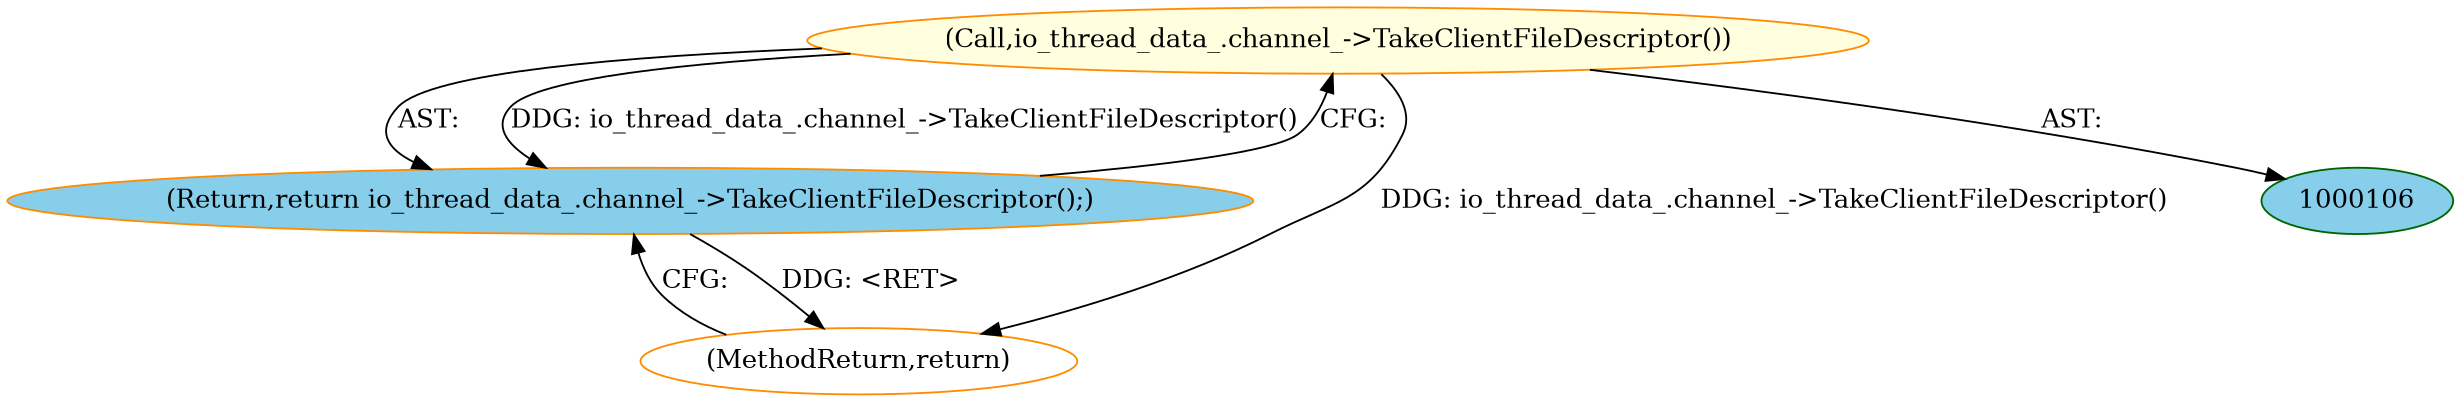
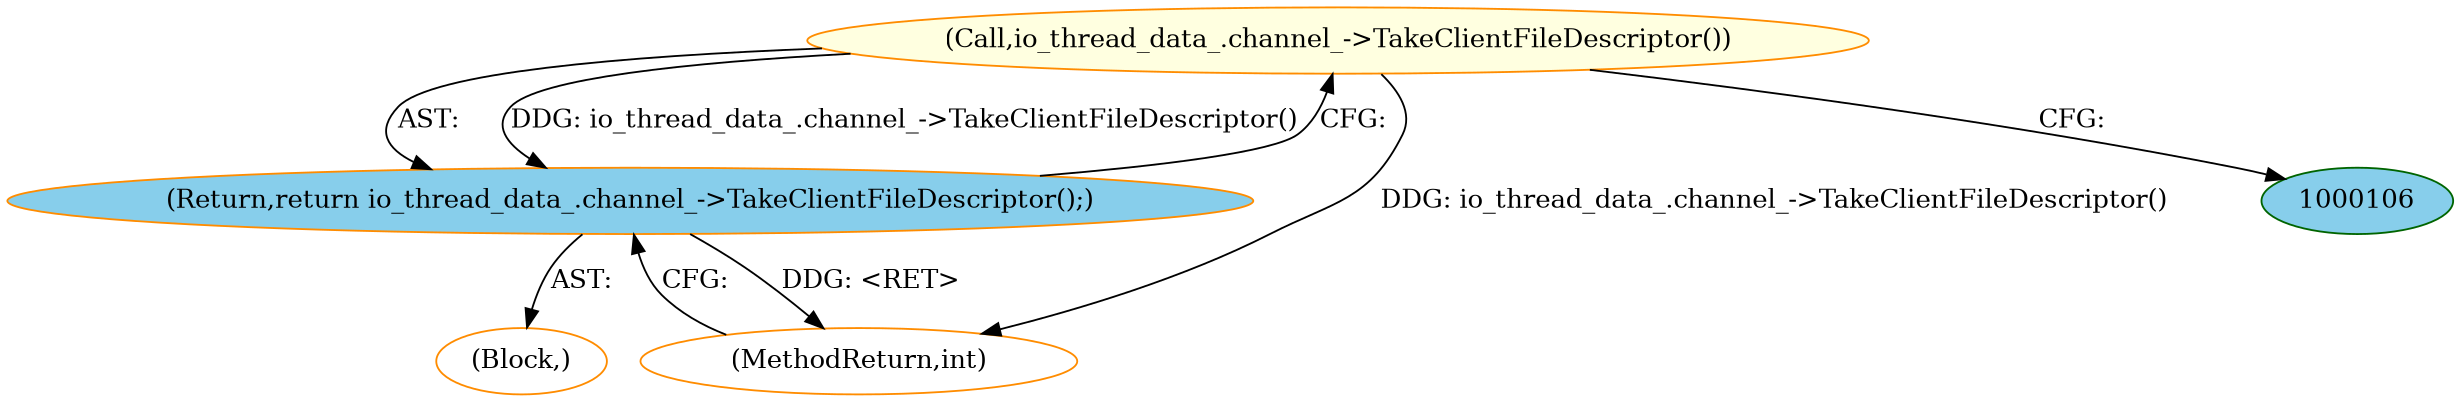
(2076, 121) -> (2076, 121)
none -> (522, 361)
(859, 361) -> (859, 361)
